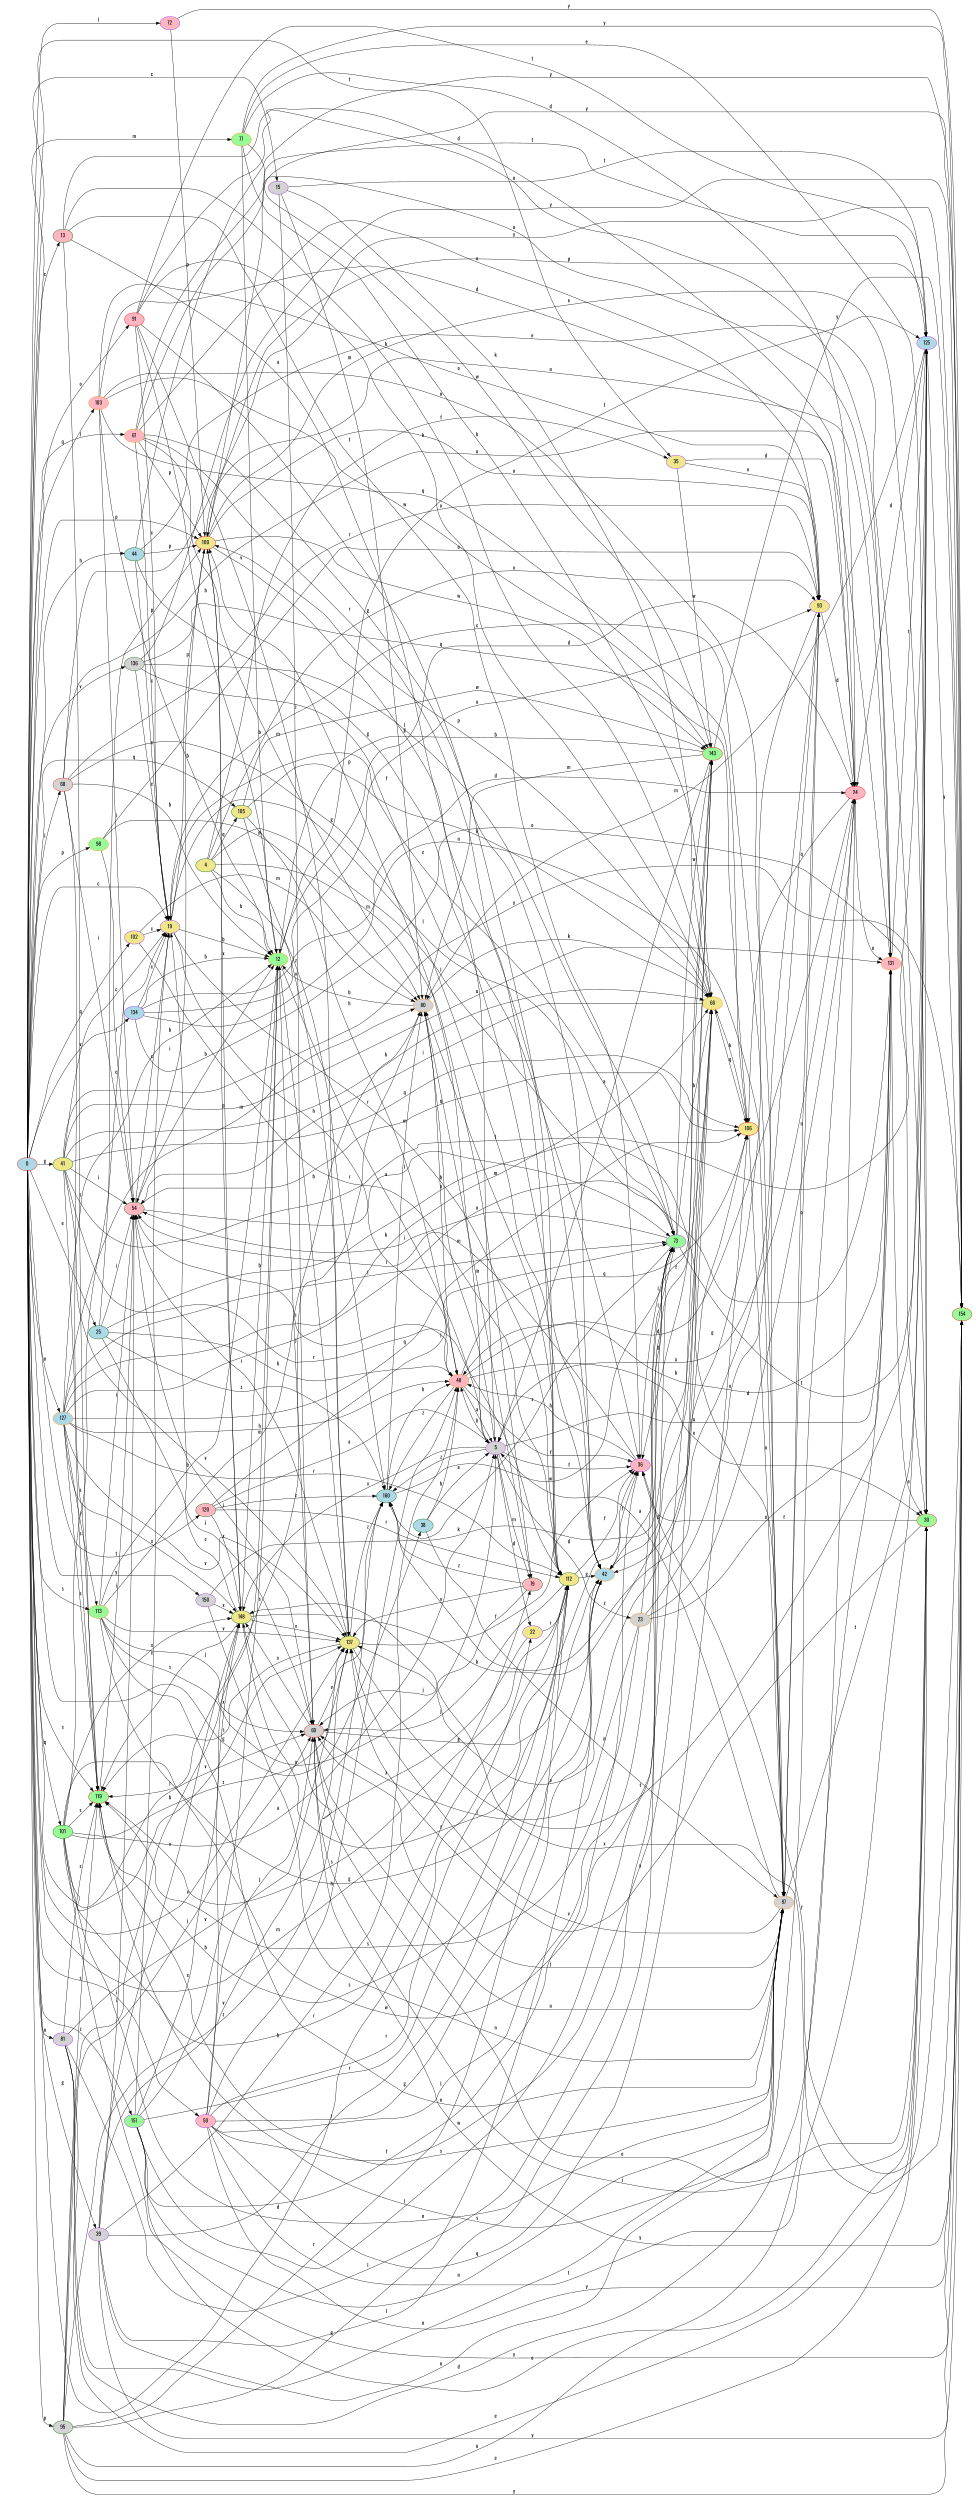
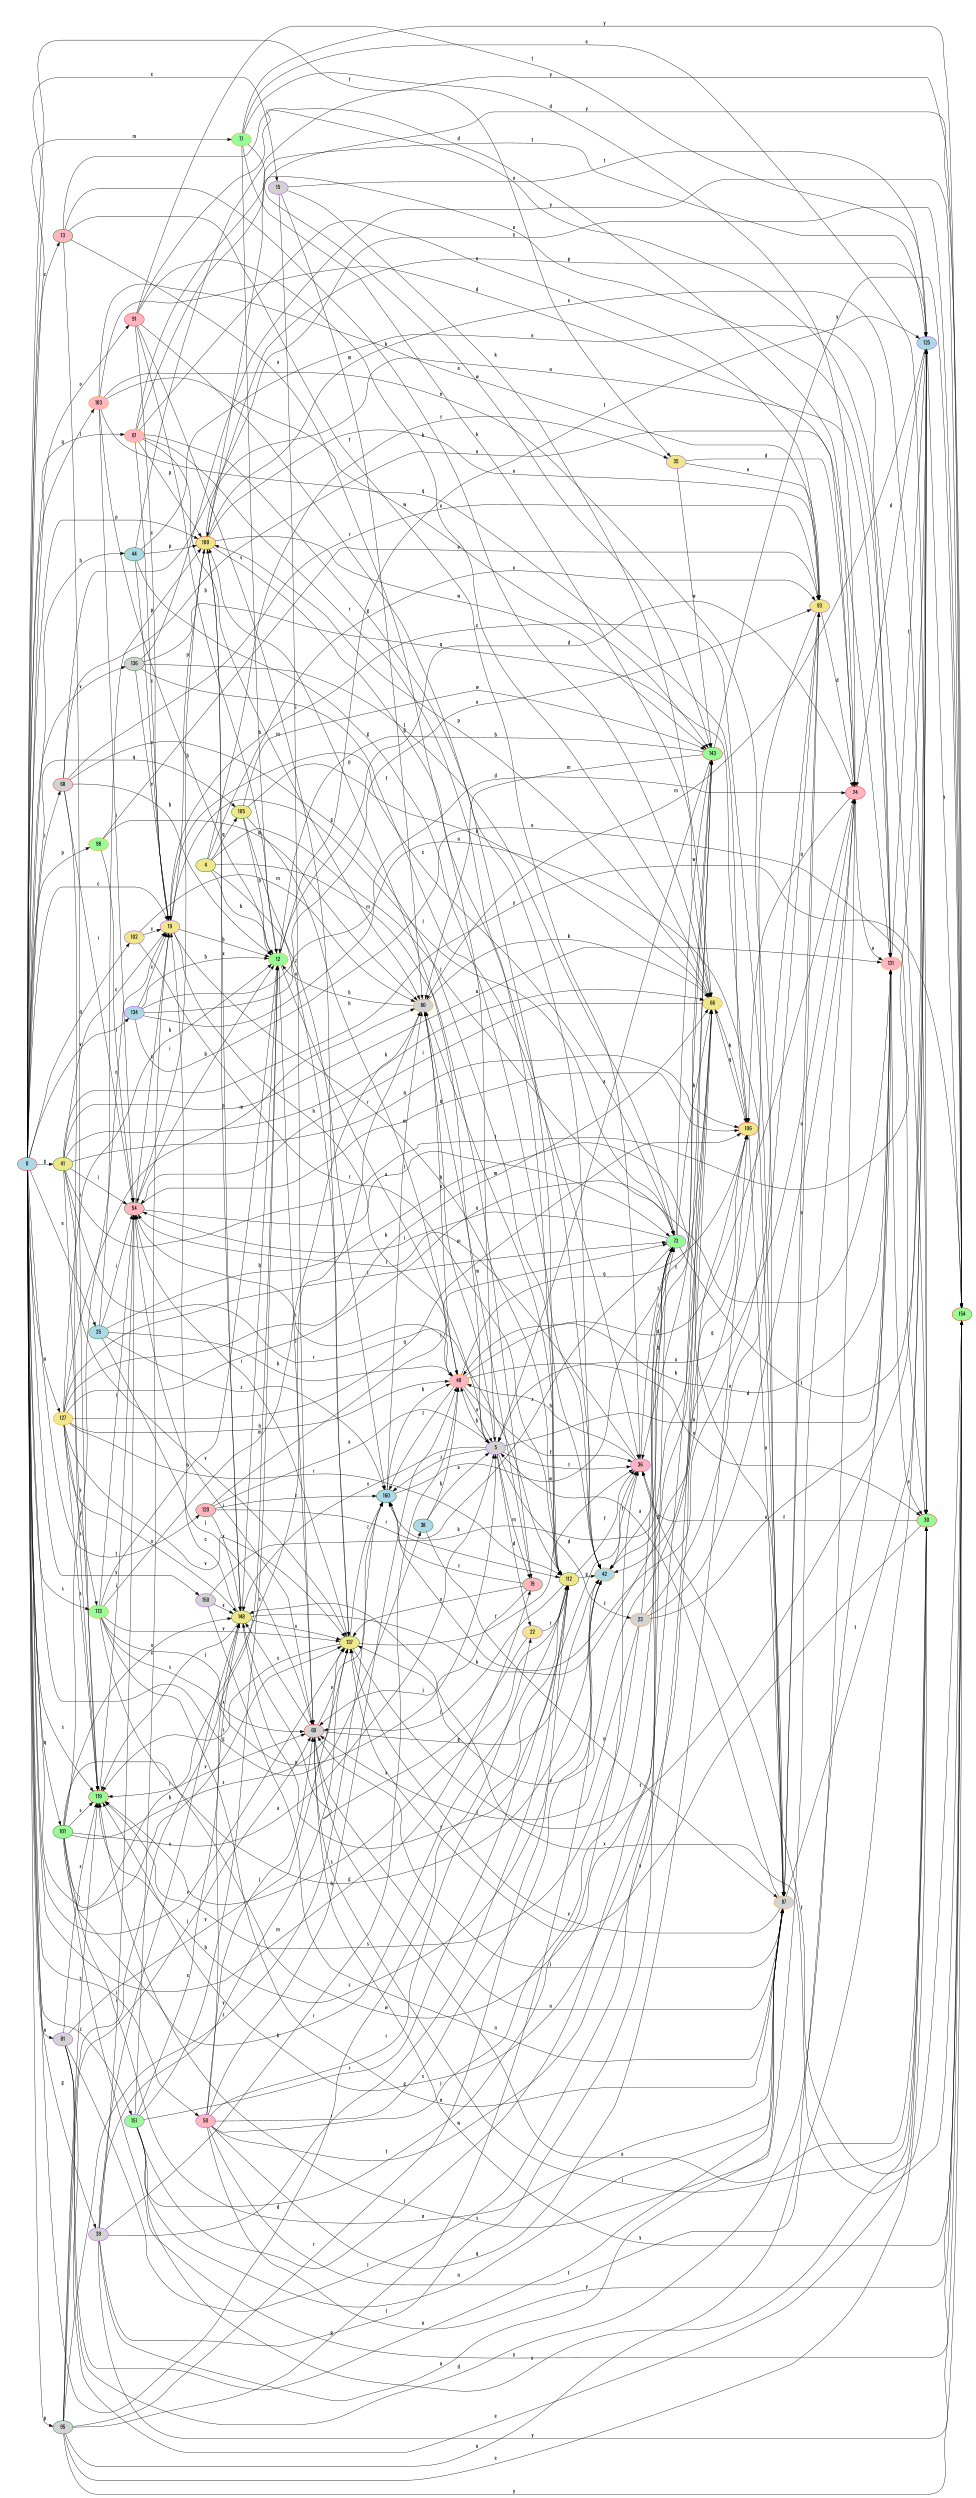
(170, 23) -> none
(318, 1303) -> (258, 885)
(63, 1418) -> (63, 1418)
(427, 2157) -> (624, 1877)
